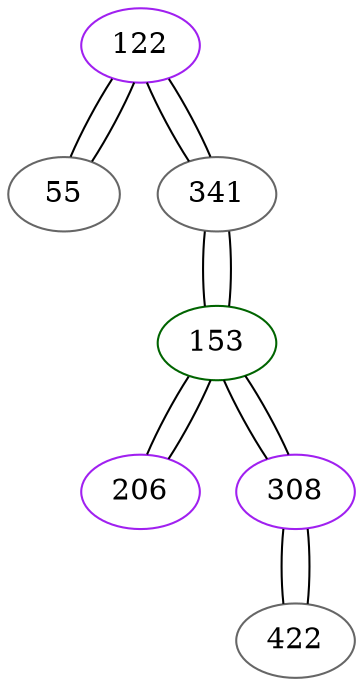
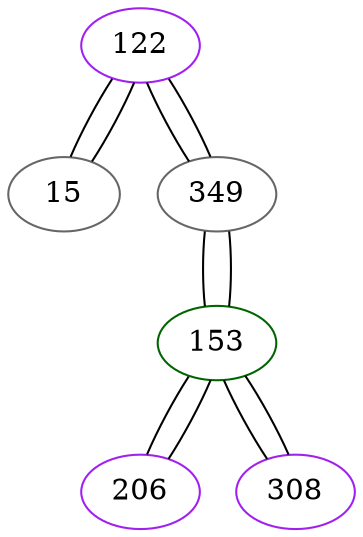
(64, 194) -> (64, 194)
(217, 194) -> (217, 194)
(296, 641) -> none
